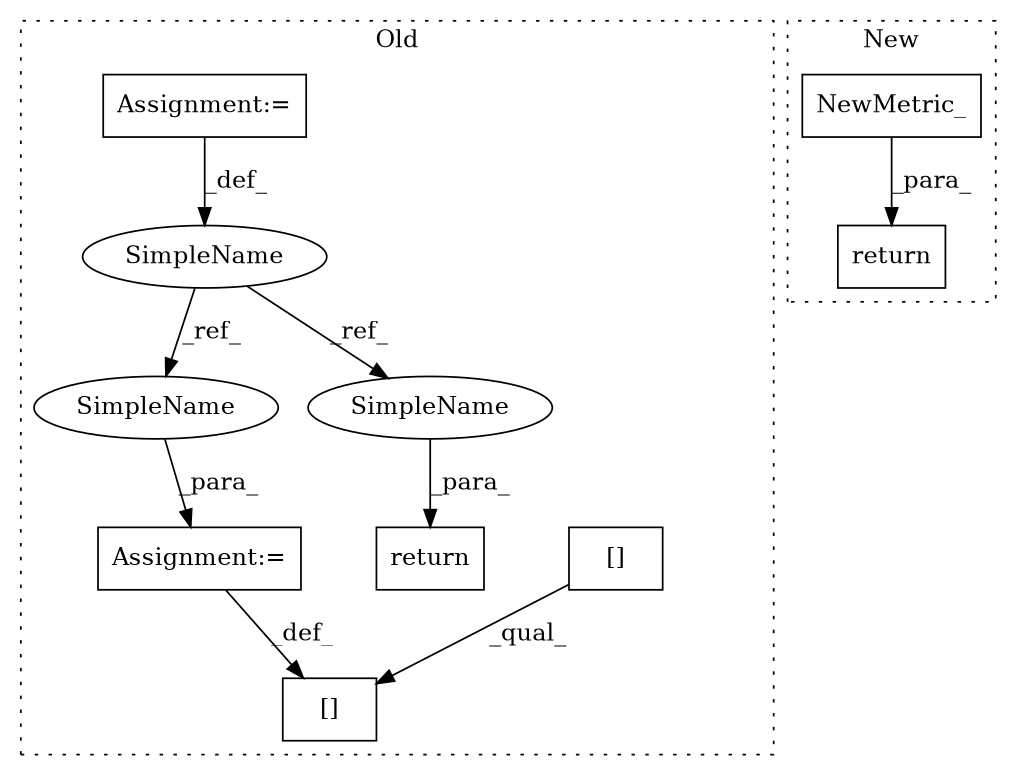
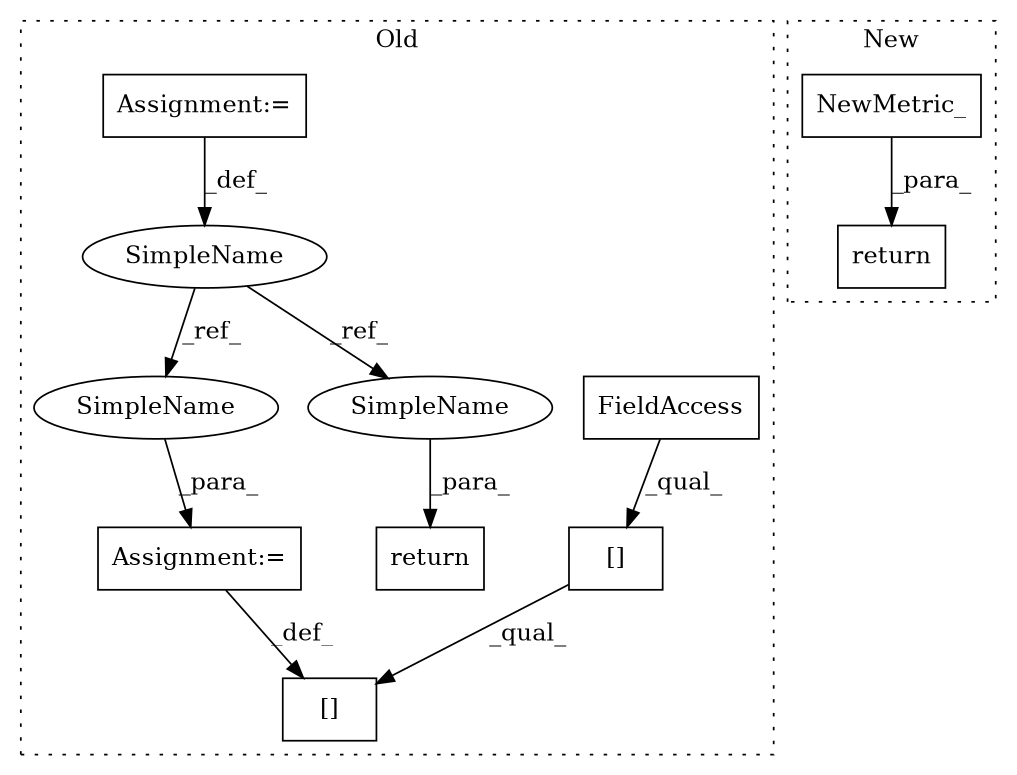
none -> (671, 408)
